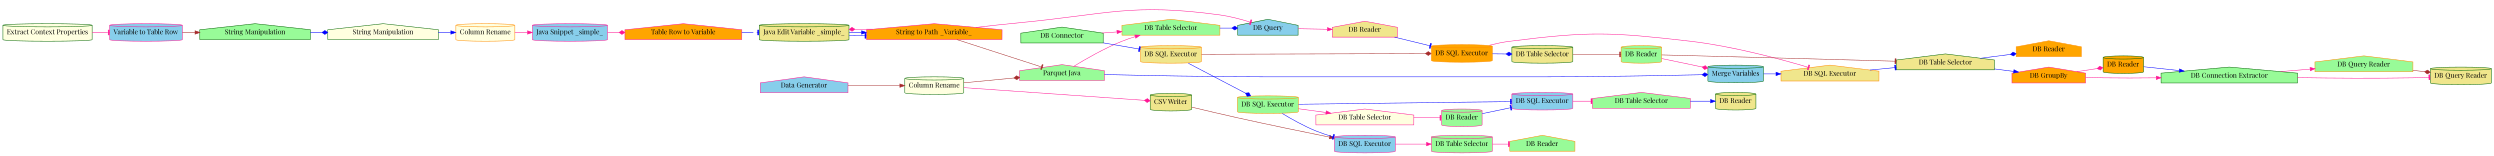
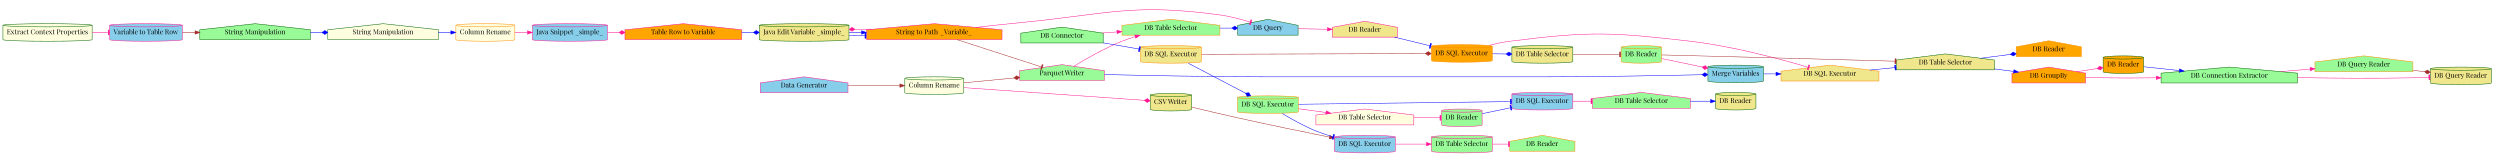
(748, 32) -> (748, 32)
(1062, 73) -> (1062, 73)
